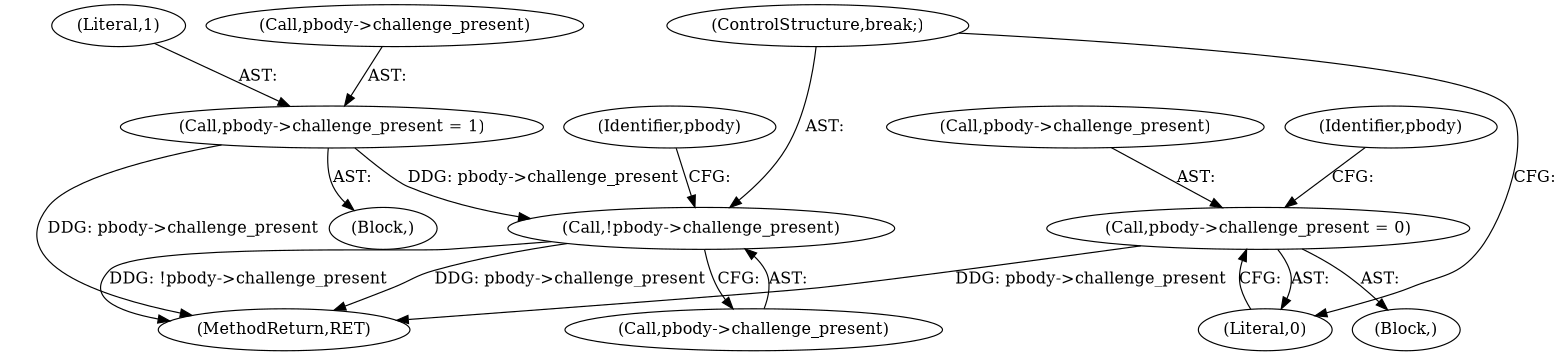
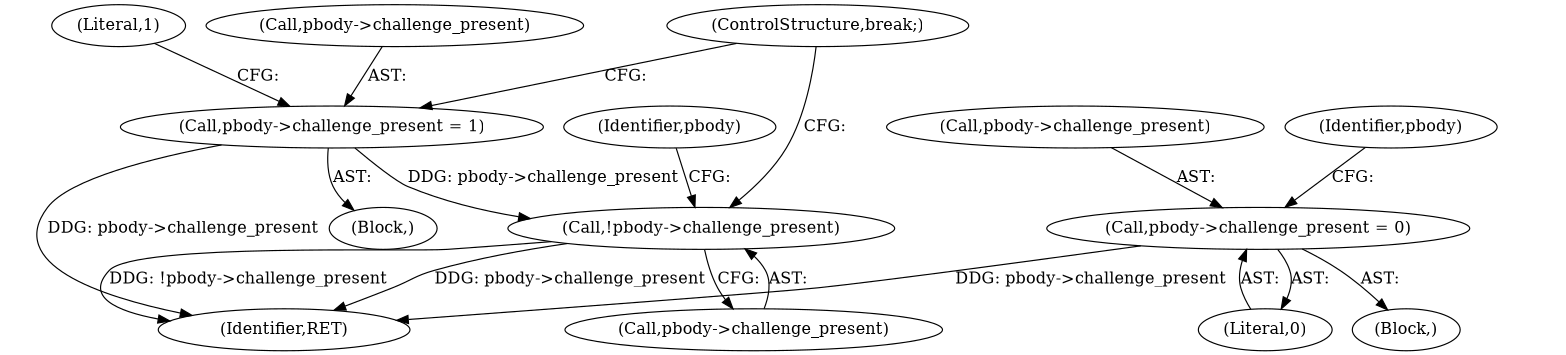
(1396, 73) -> (584, 74)
(261, 76) -> (261, 76)
(828, 127) -> (828, 127)
(1263, 279) -> (1263, 279)
(284, 330) -> (284, 330)
